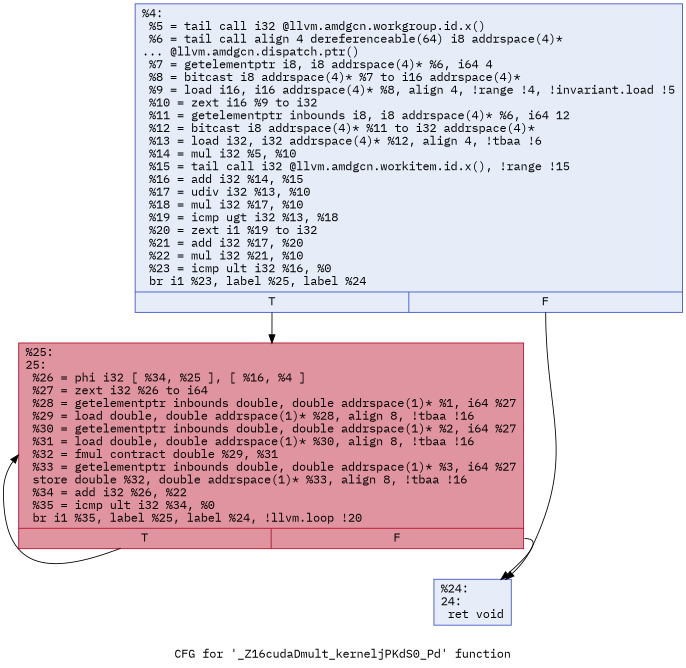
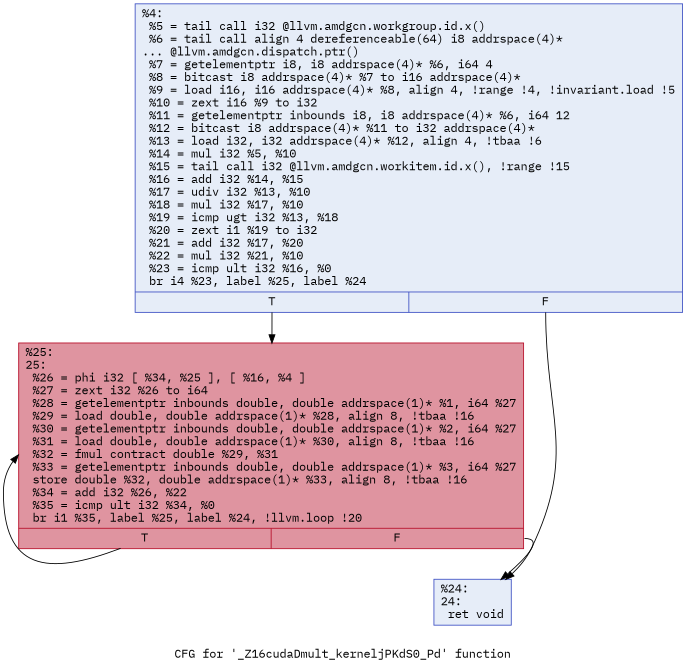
(255, 281) -> (255, 281)
